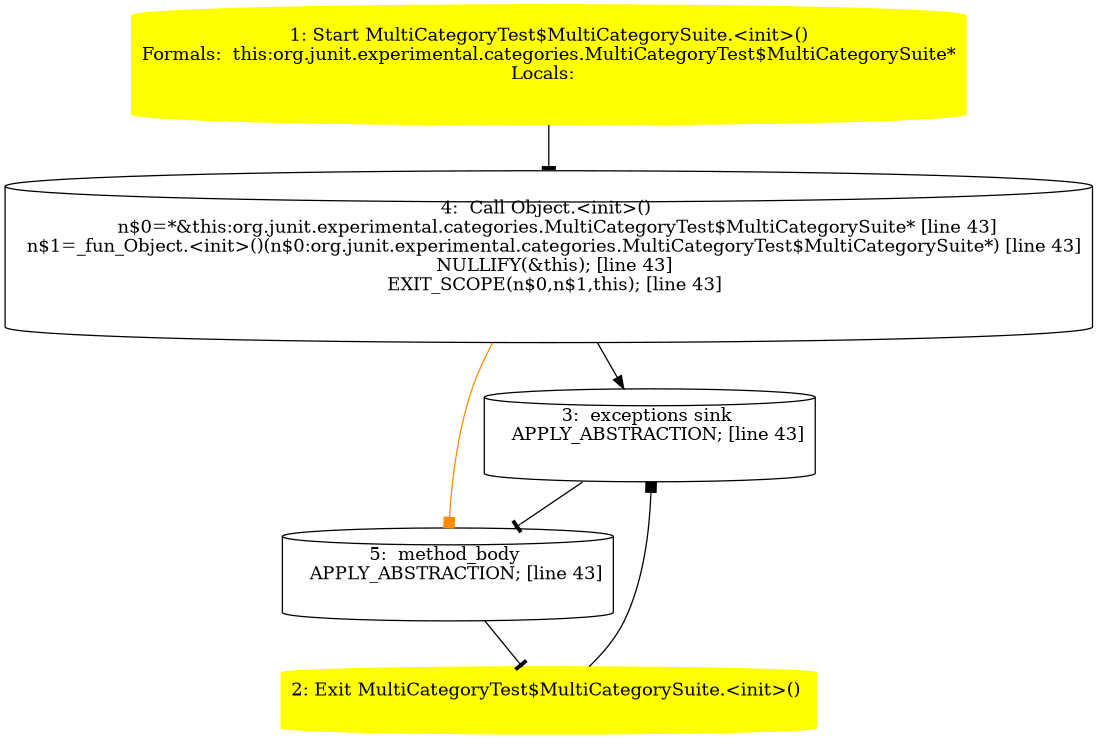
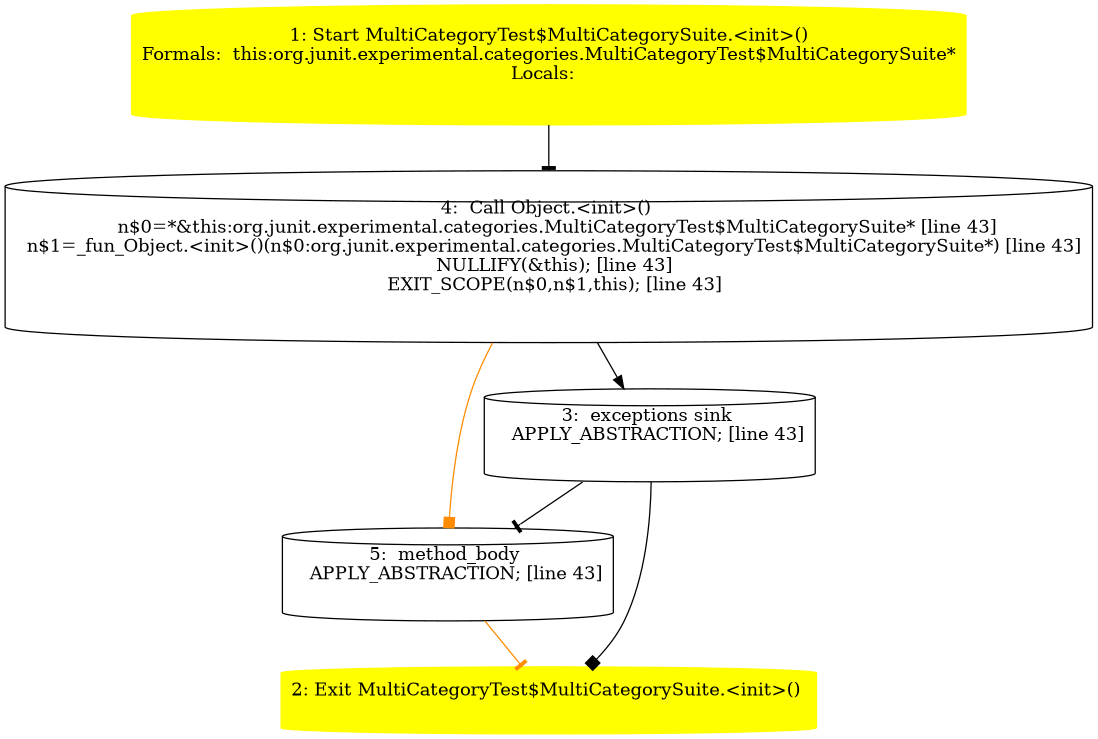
(637, 587) -> (640, 575)
(502, 641) -> (502, 641)
